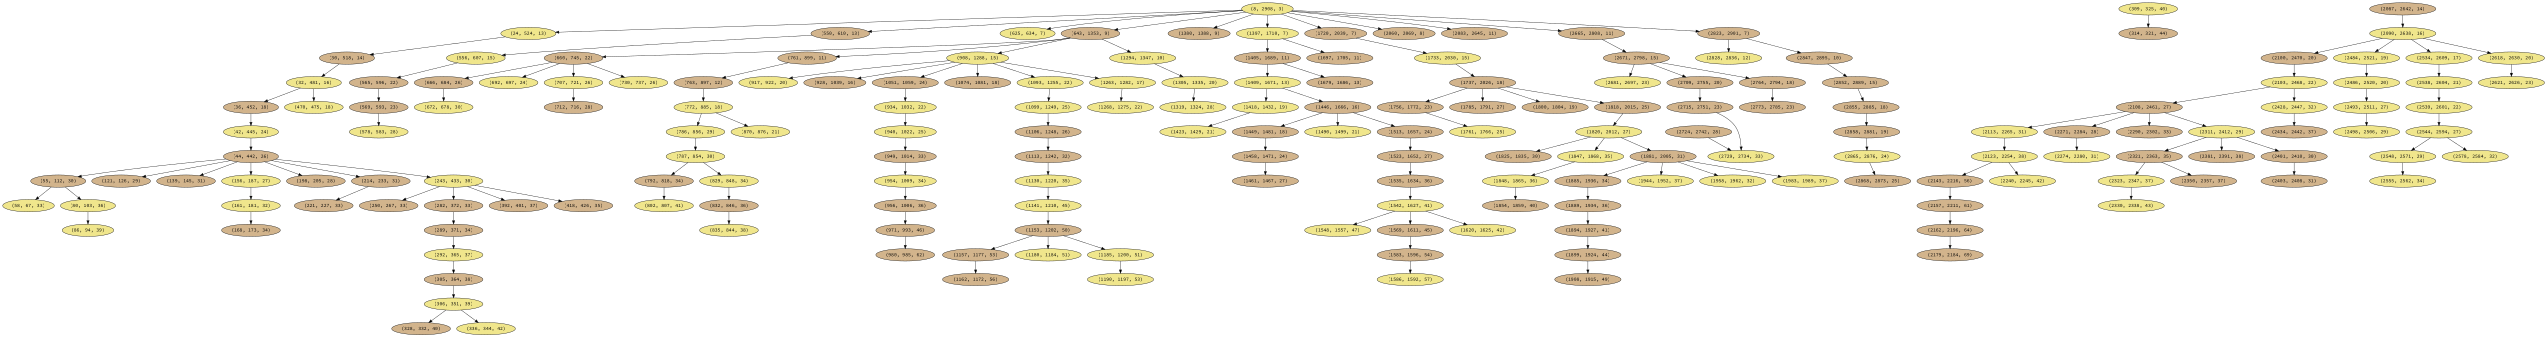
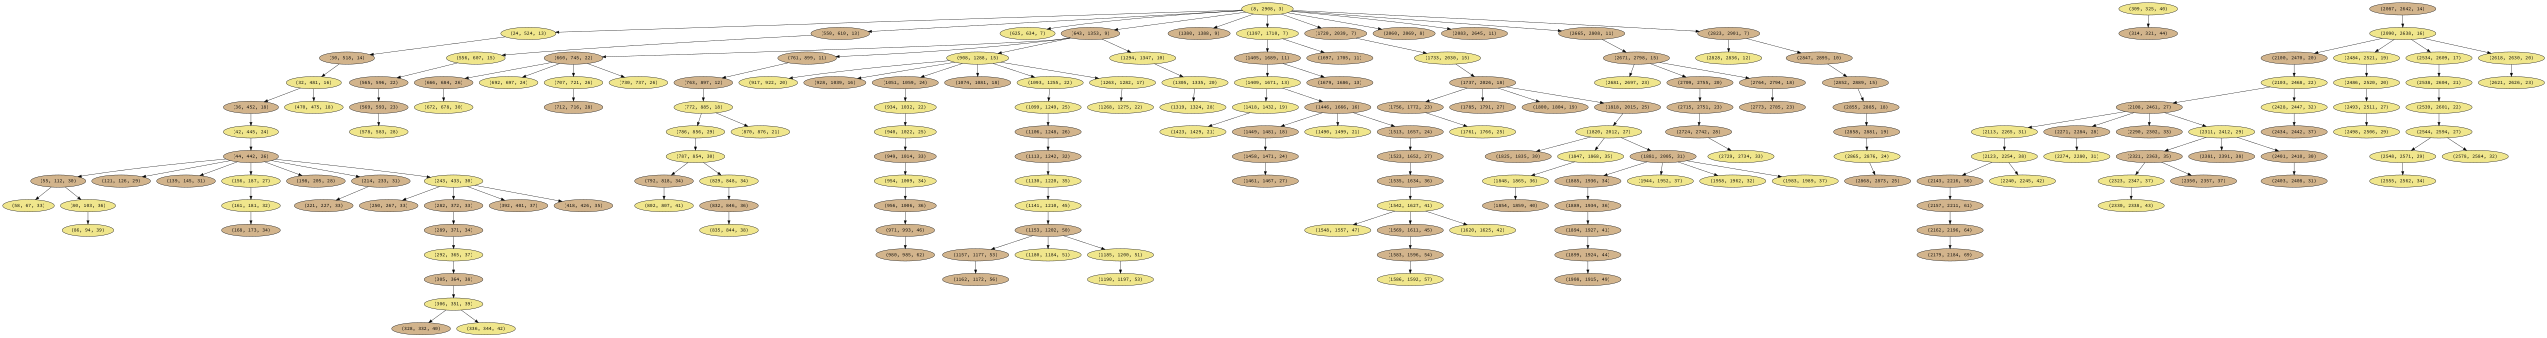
(1735, 126) -> (1699, 118)
